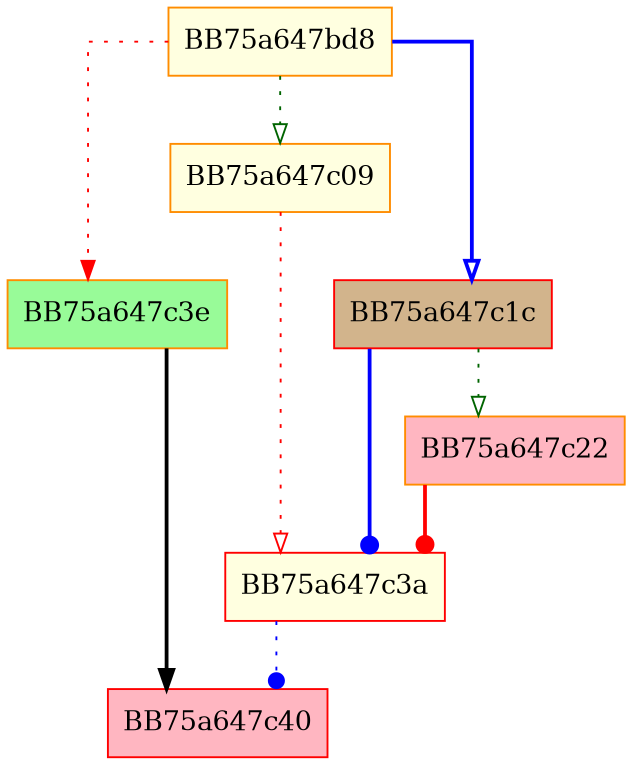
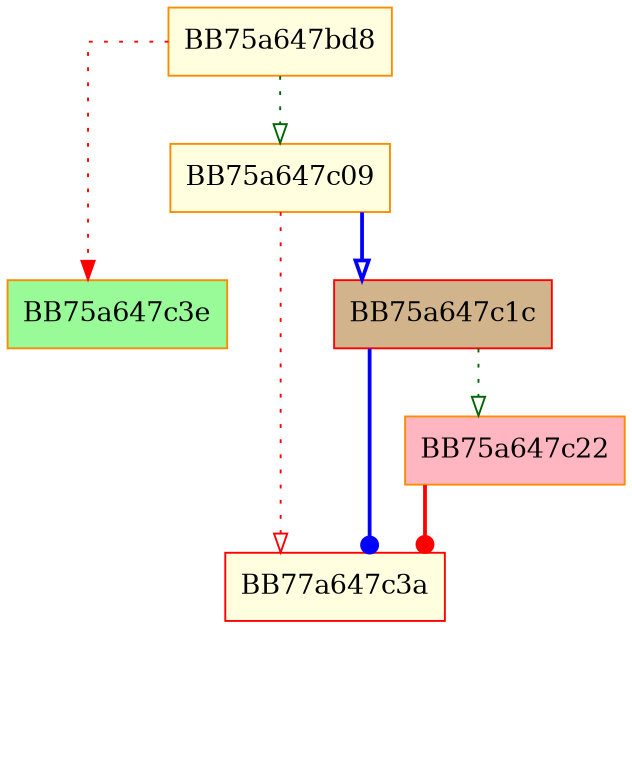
(472, 111) -> (362, 236)
(335, 587) -> (335, 587)
(218, 723) -> none
